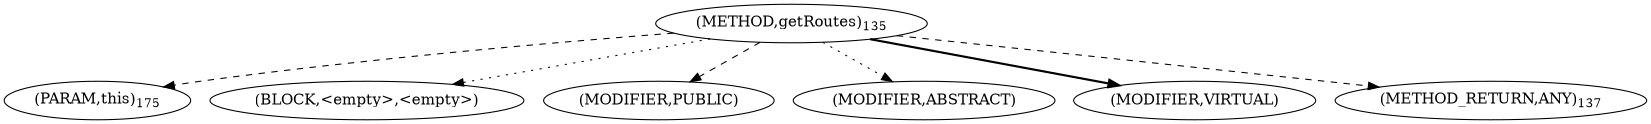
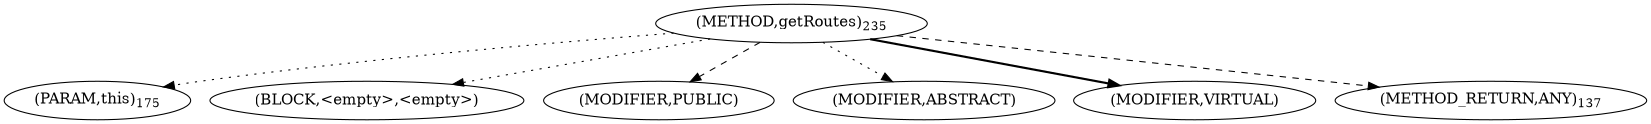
(875, 22) -> (875, 22)
(423, 55) -> (423, 55)
